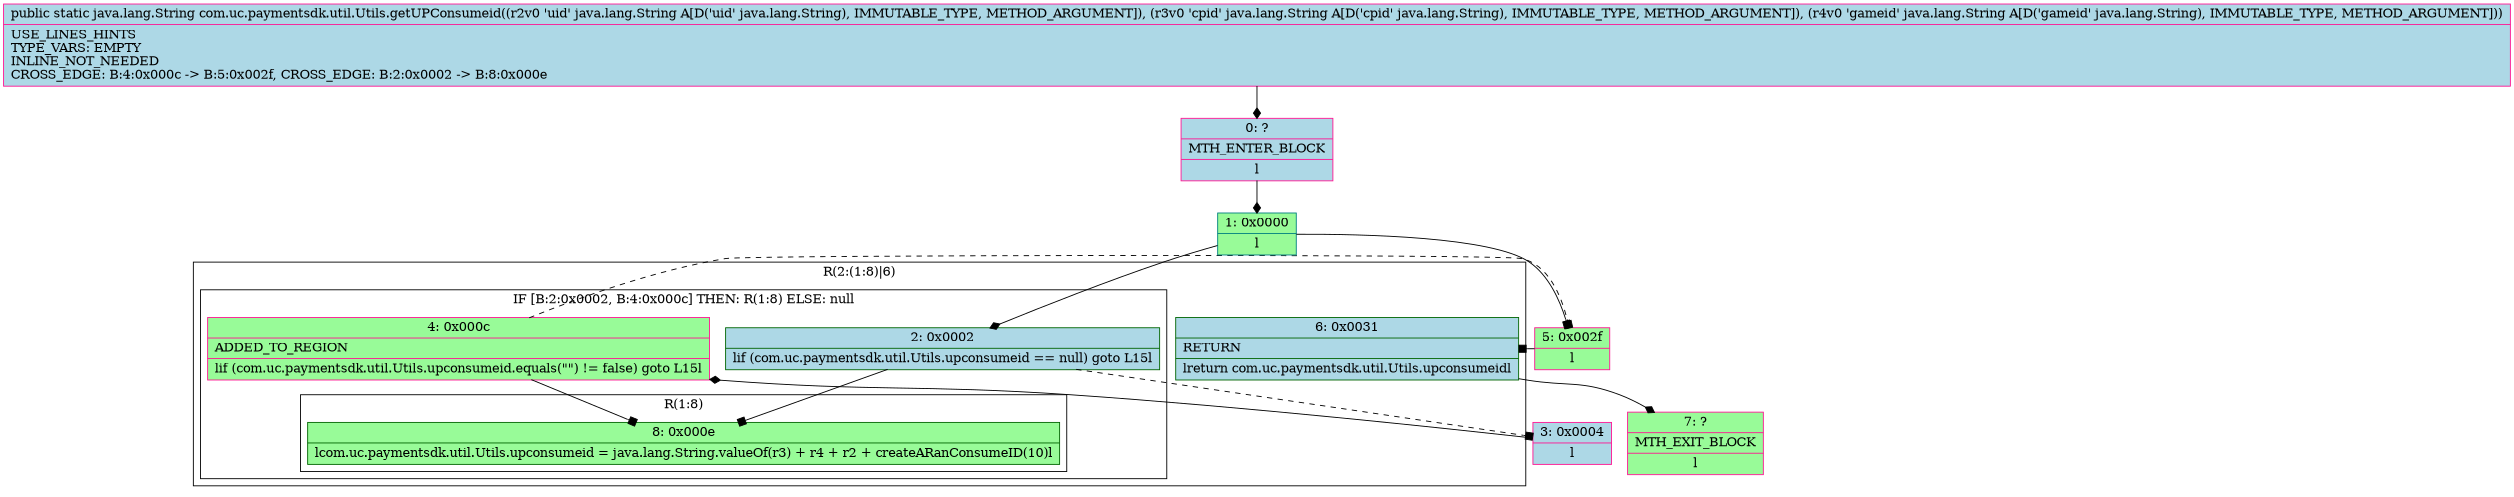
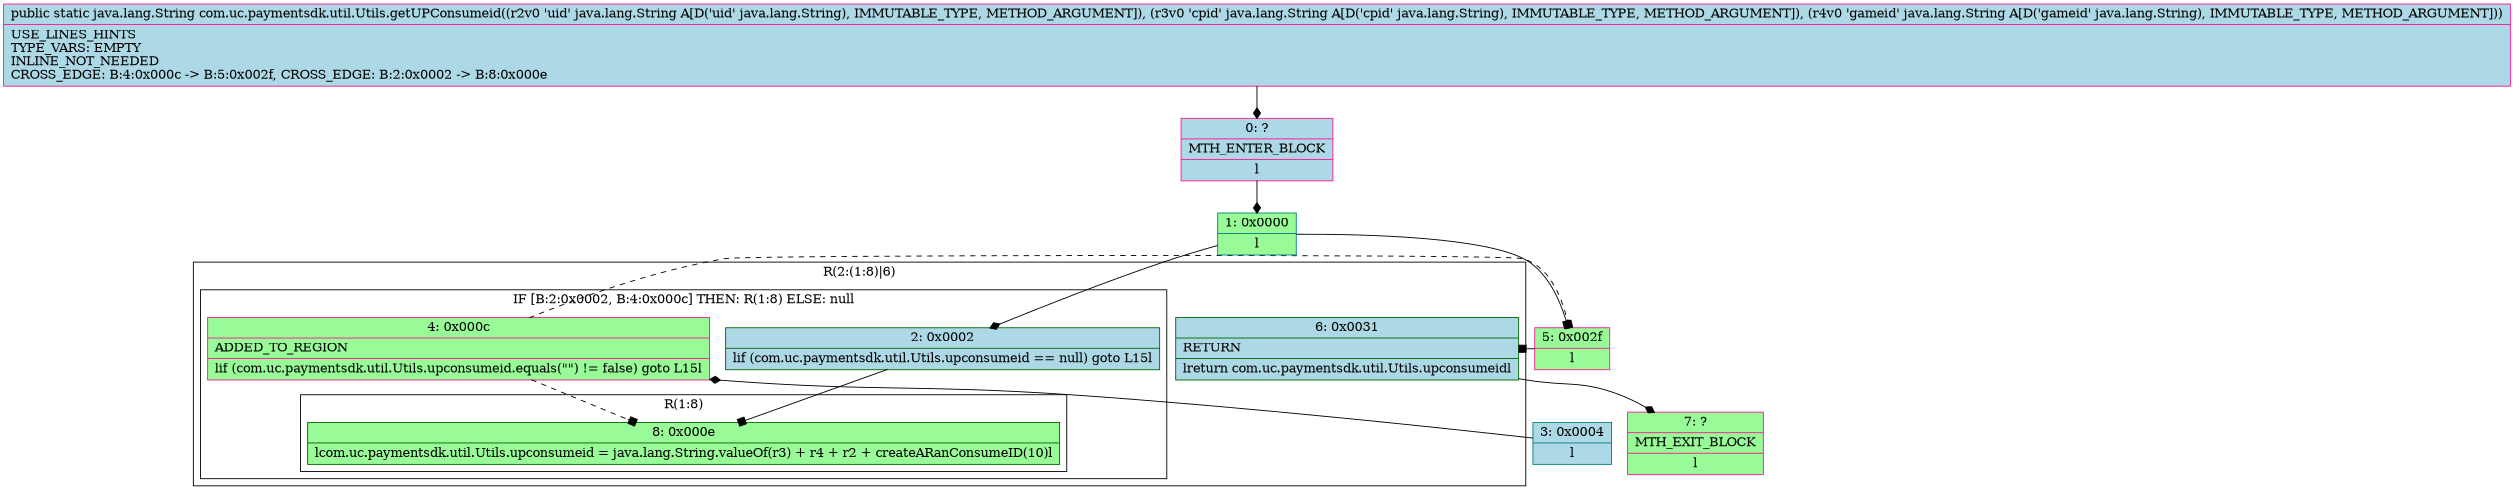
(582, 401) -> (582, 401)
(1300, 402) -> none
(1572, 443) -> (1572, 443)
